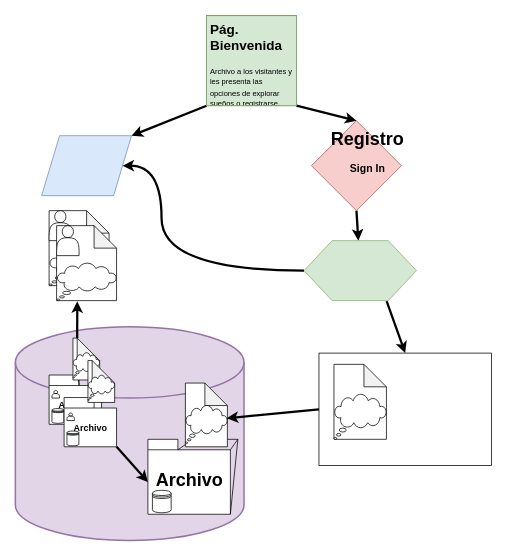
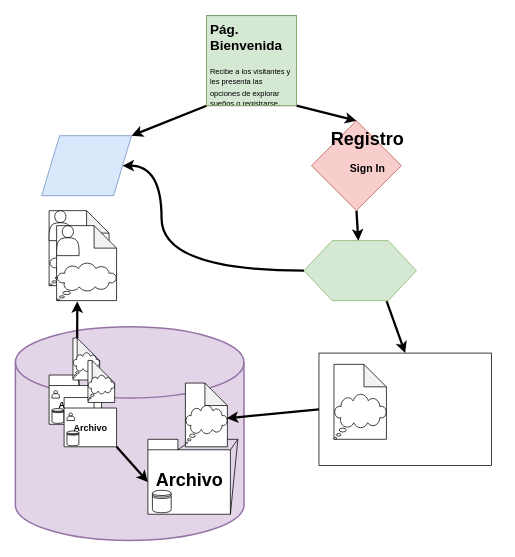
(252, 40) -> (252, 40)
